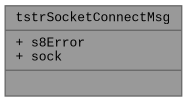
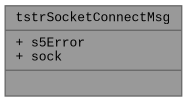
(51, 43) -> (51, 43)
